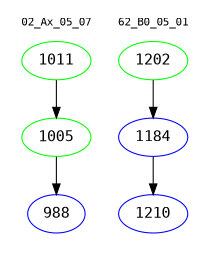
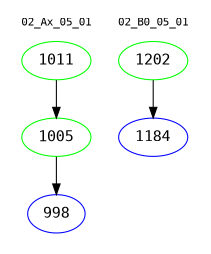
(57, 23) -> (57, 23)
(154, 23) -> (154, 23)
(56, 214) -> (56, 214)
(153, 214) -> none
